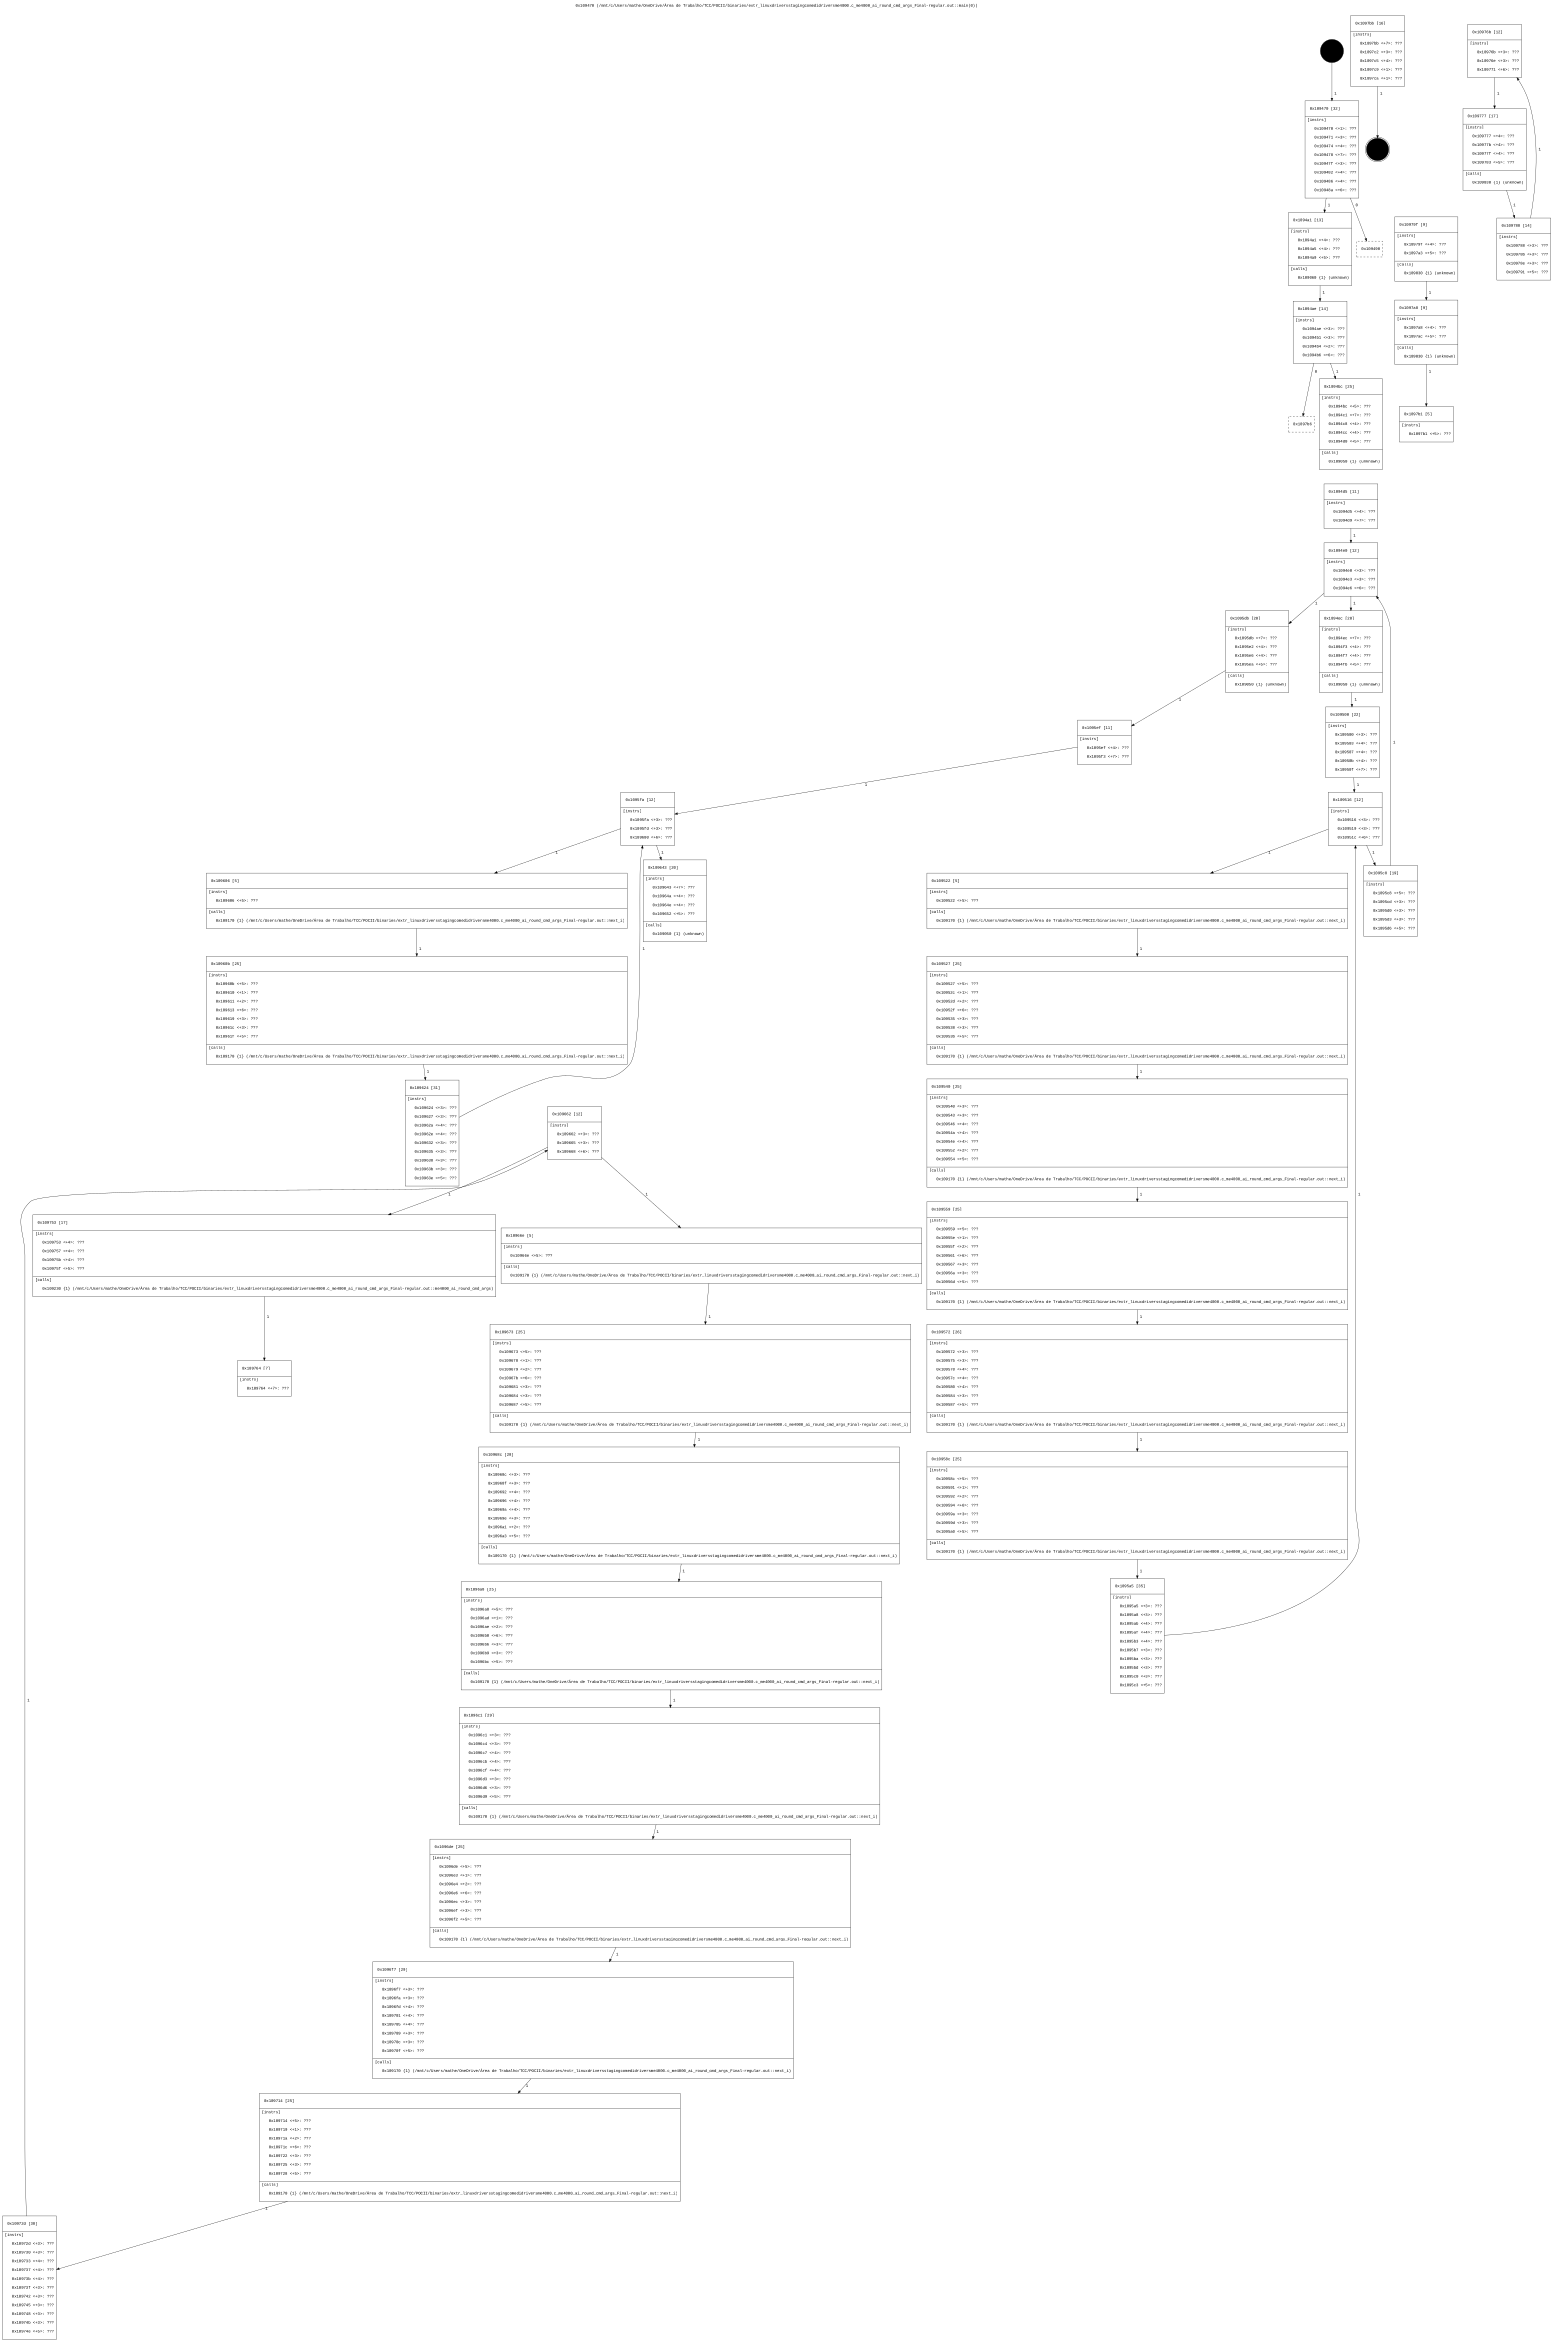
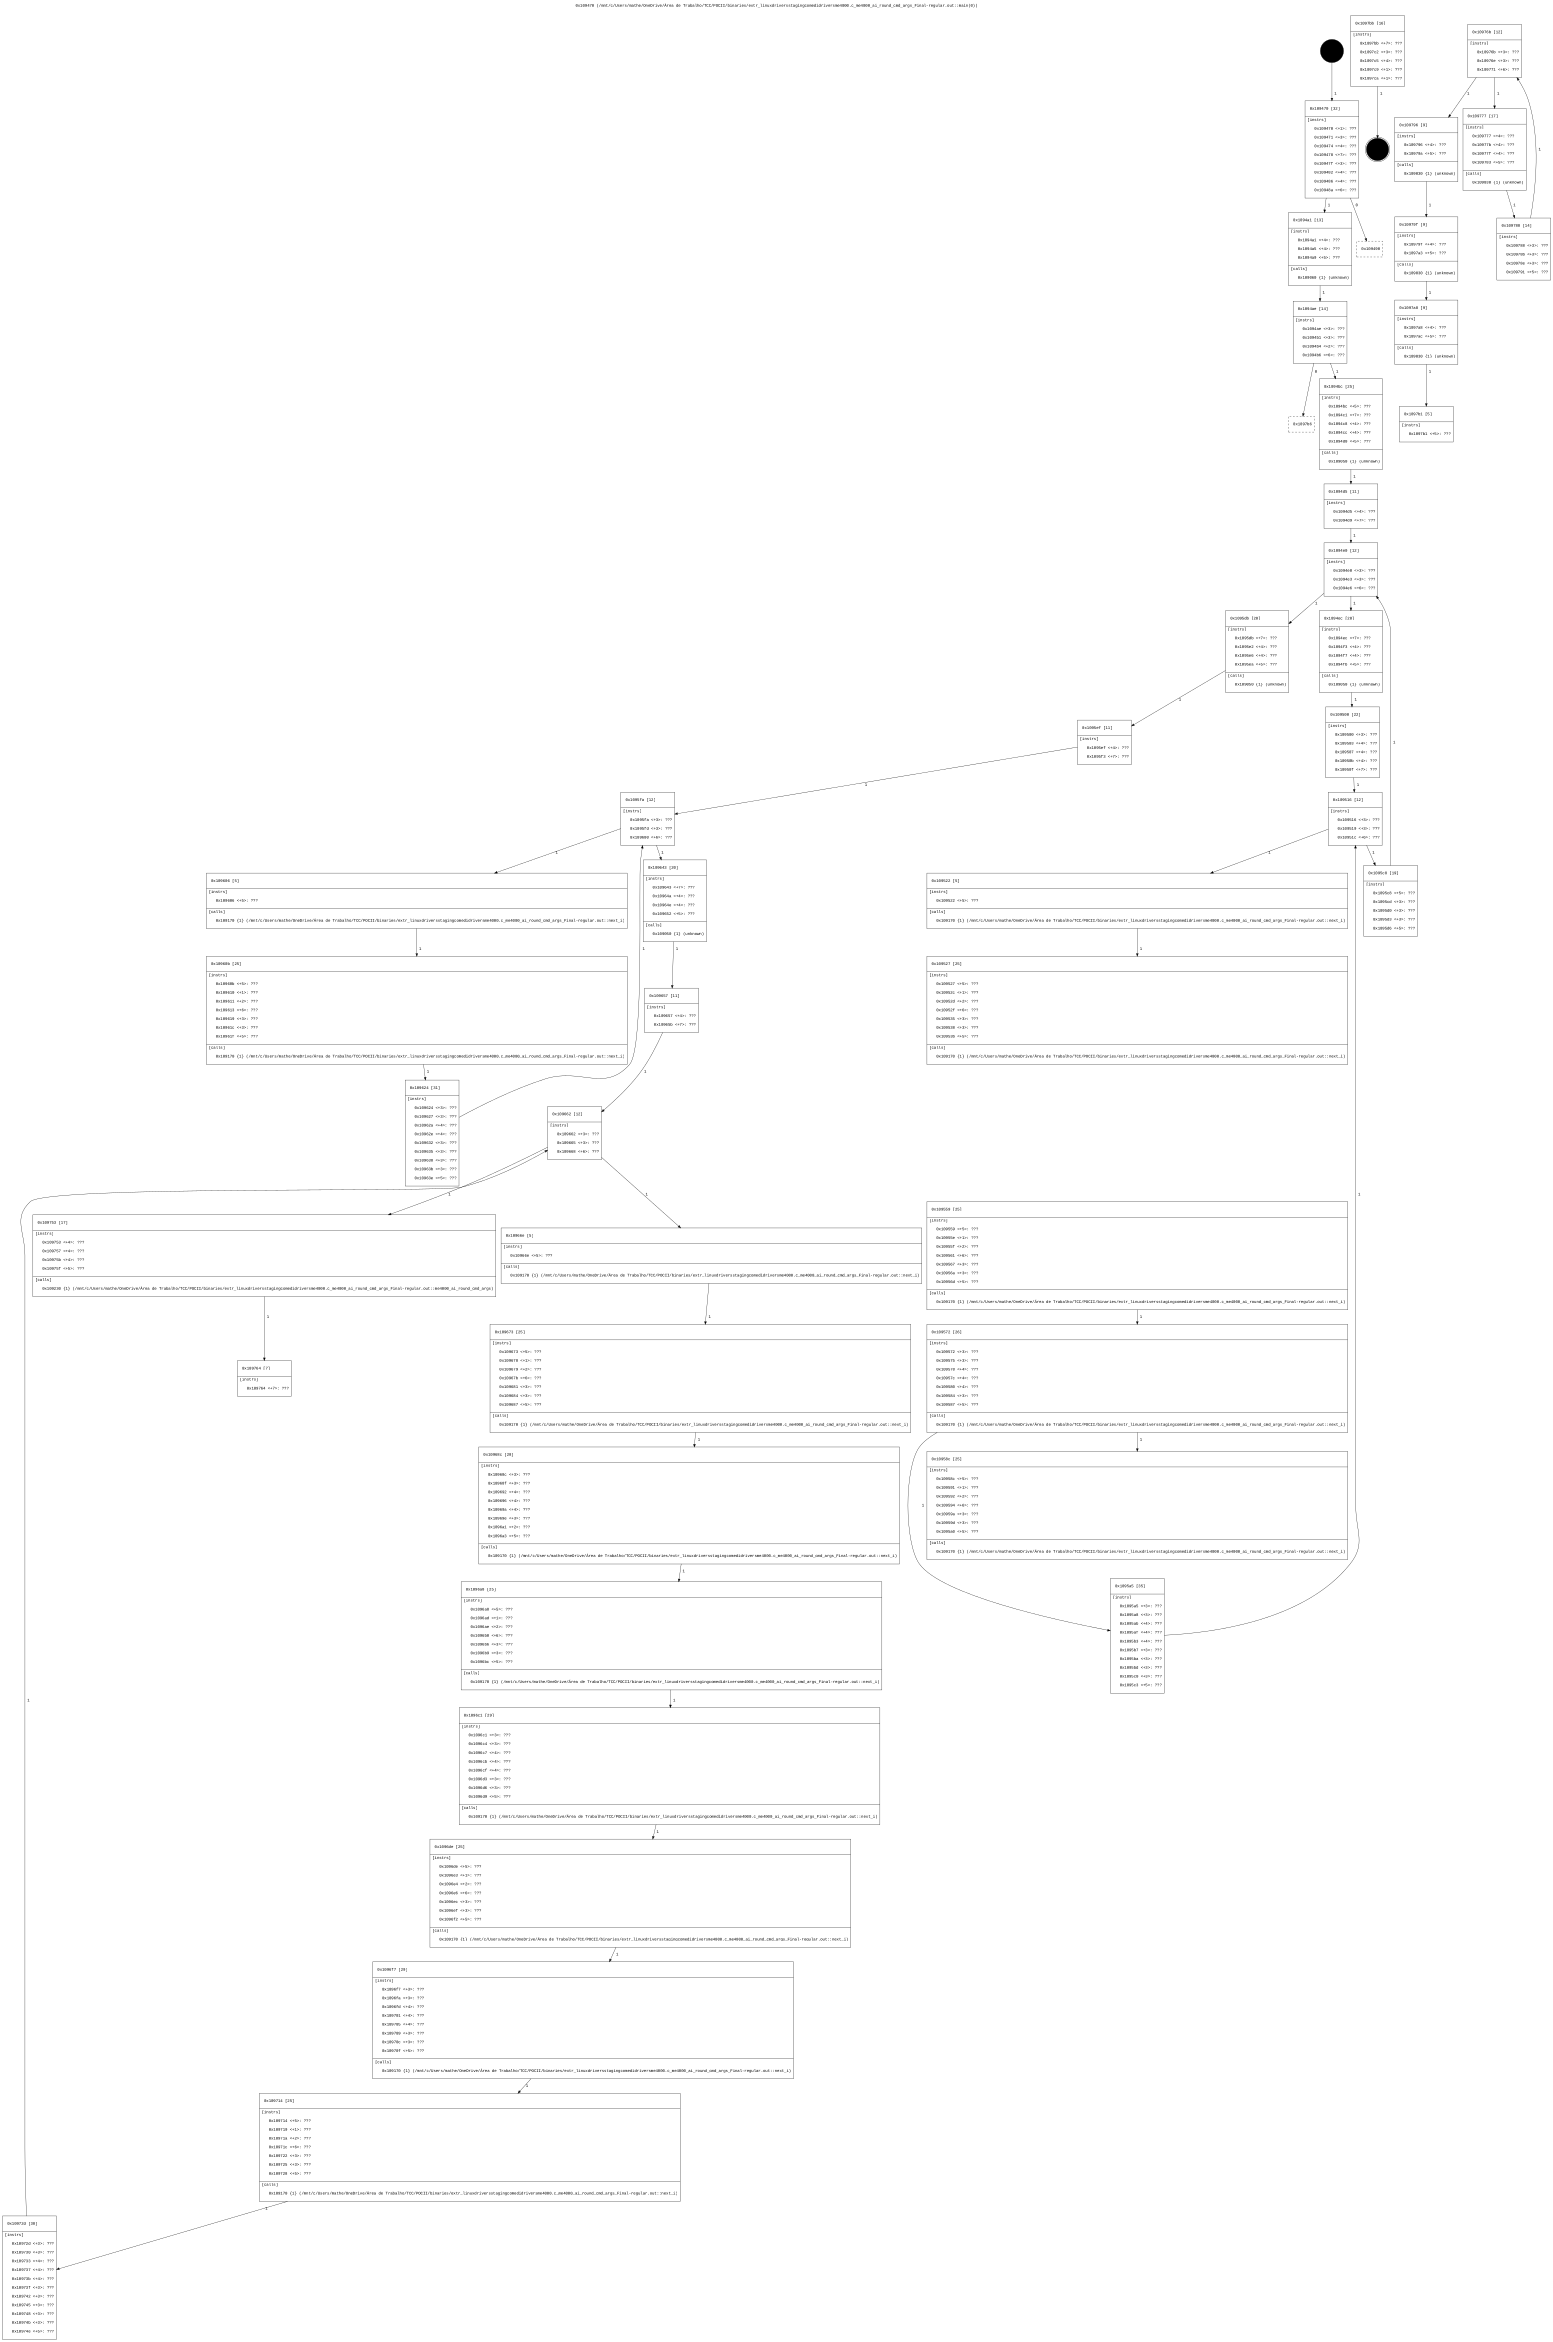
none -> (1426, 149)
none -> (1351, 475)
none -> (672, 1010)
(1137, 1133) -> none
(1137, 1568) -> (942, 1581)
